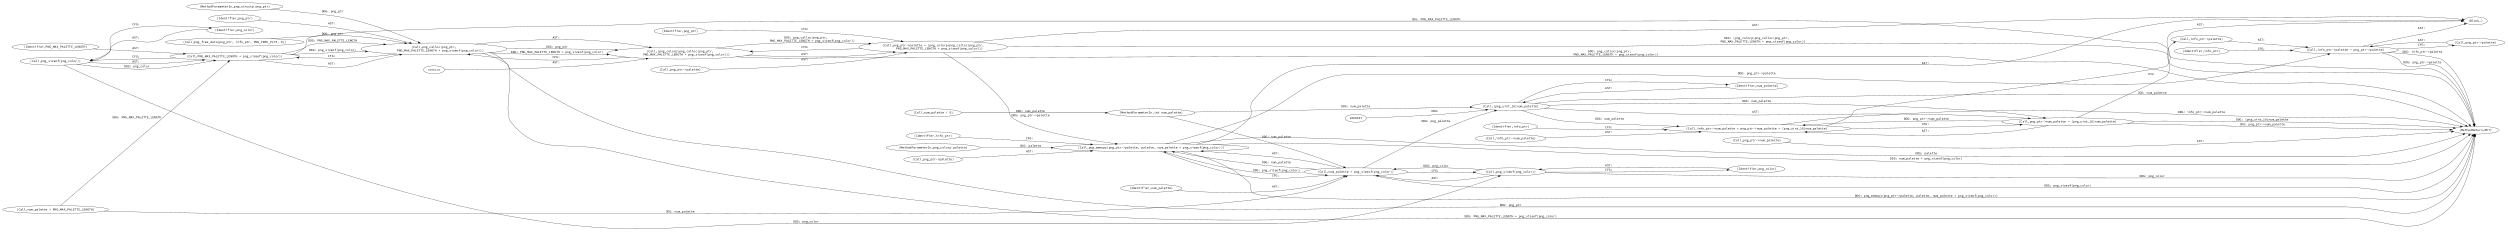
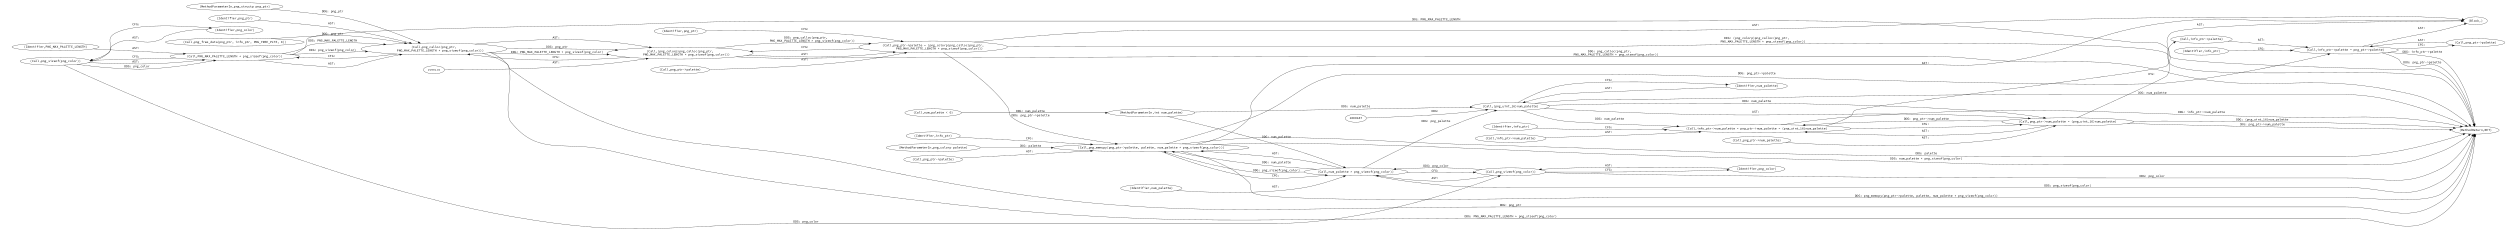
(2118, 146) -> (1920, 145)
(56, 210) -> none
